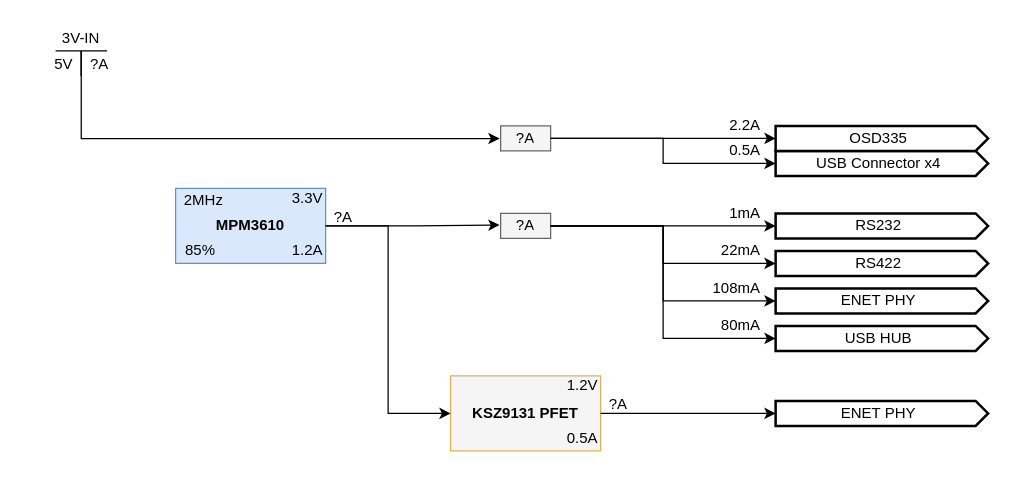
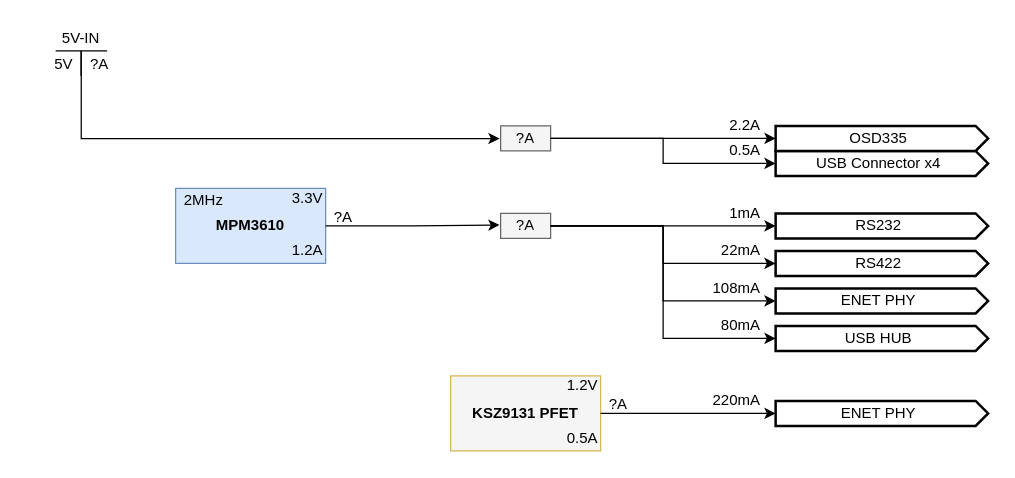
(81, 38) -> (81, 38)
(201, 251) -> none
(388, 347) -> none
none -> (732, 401)
